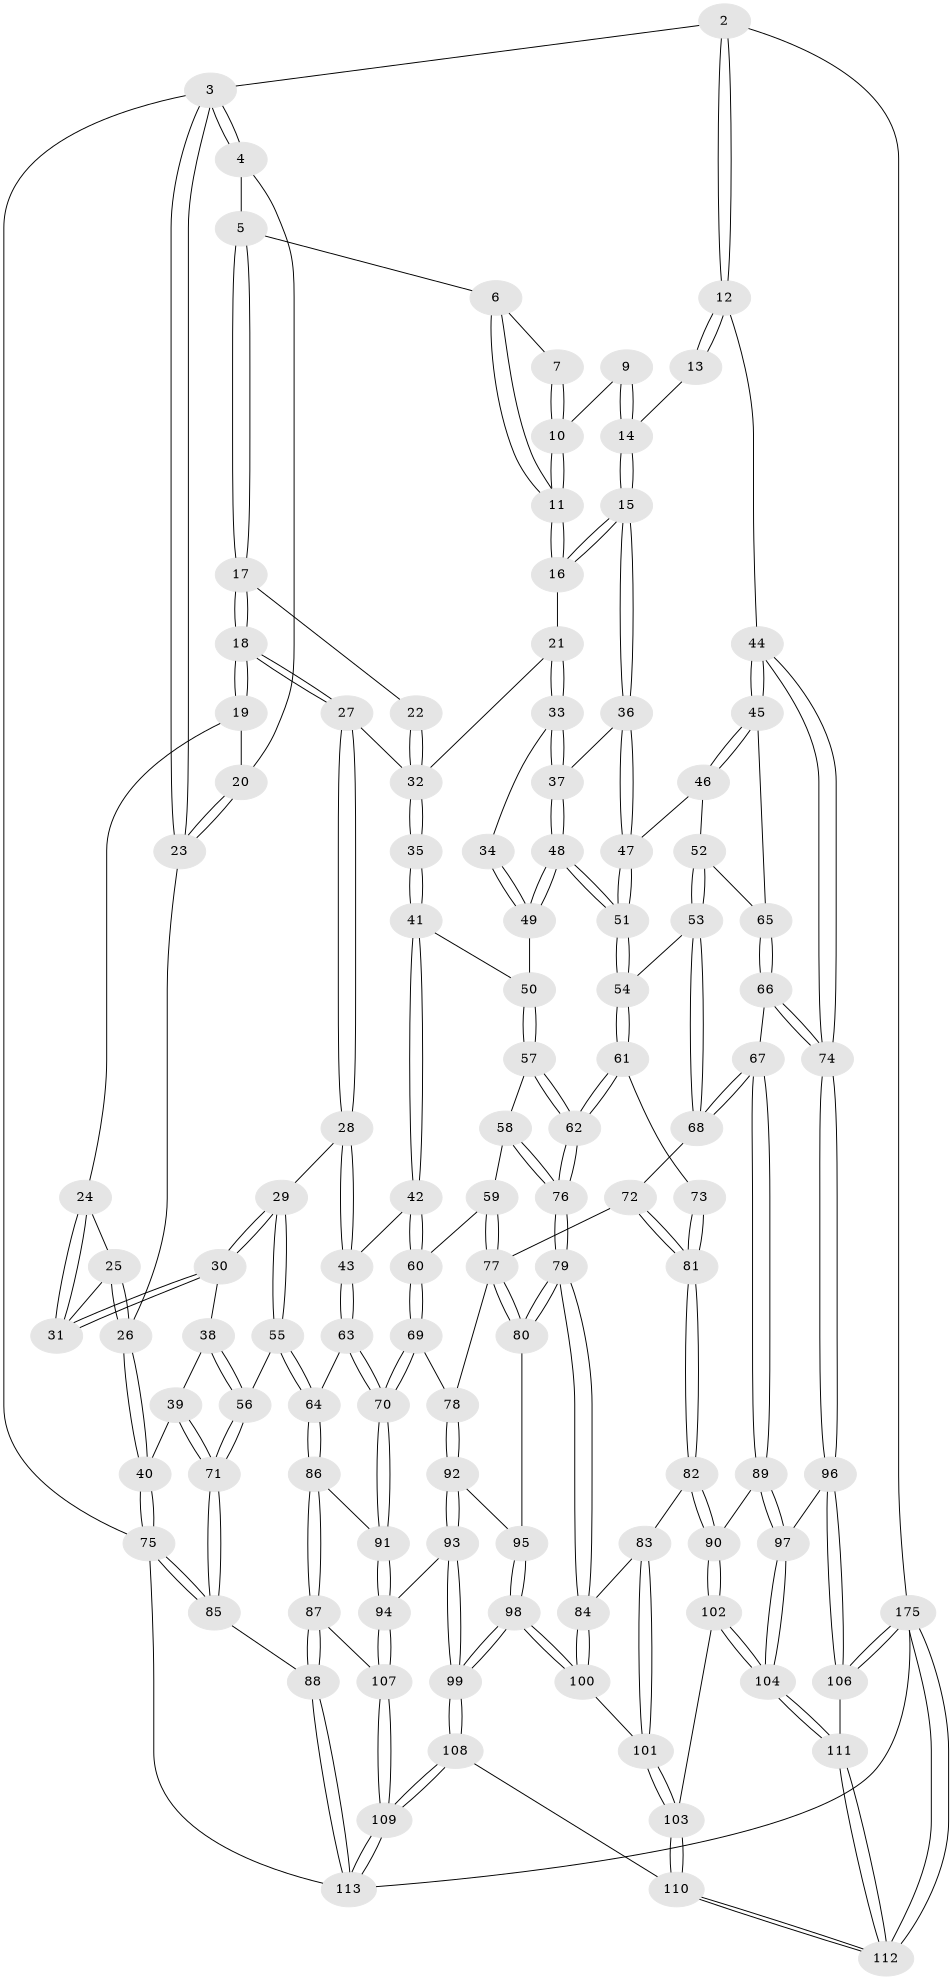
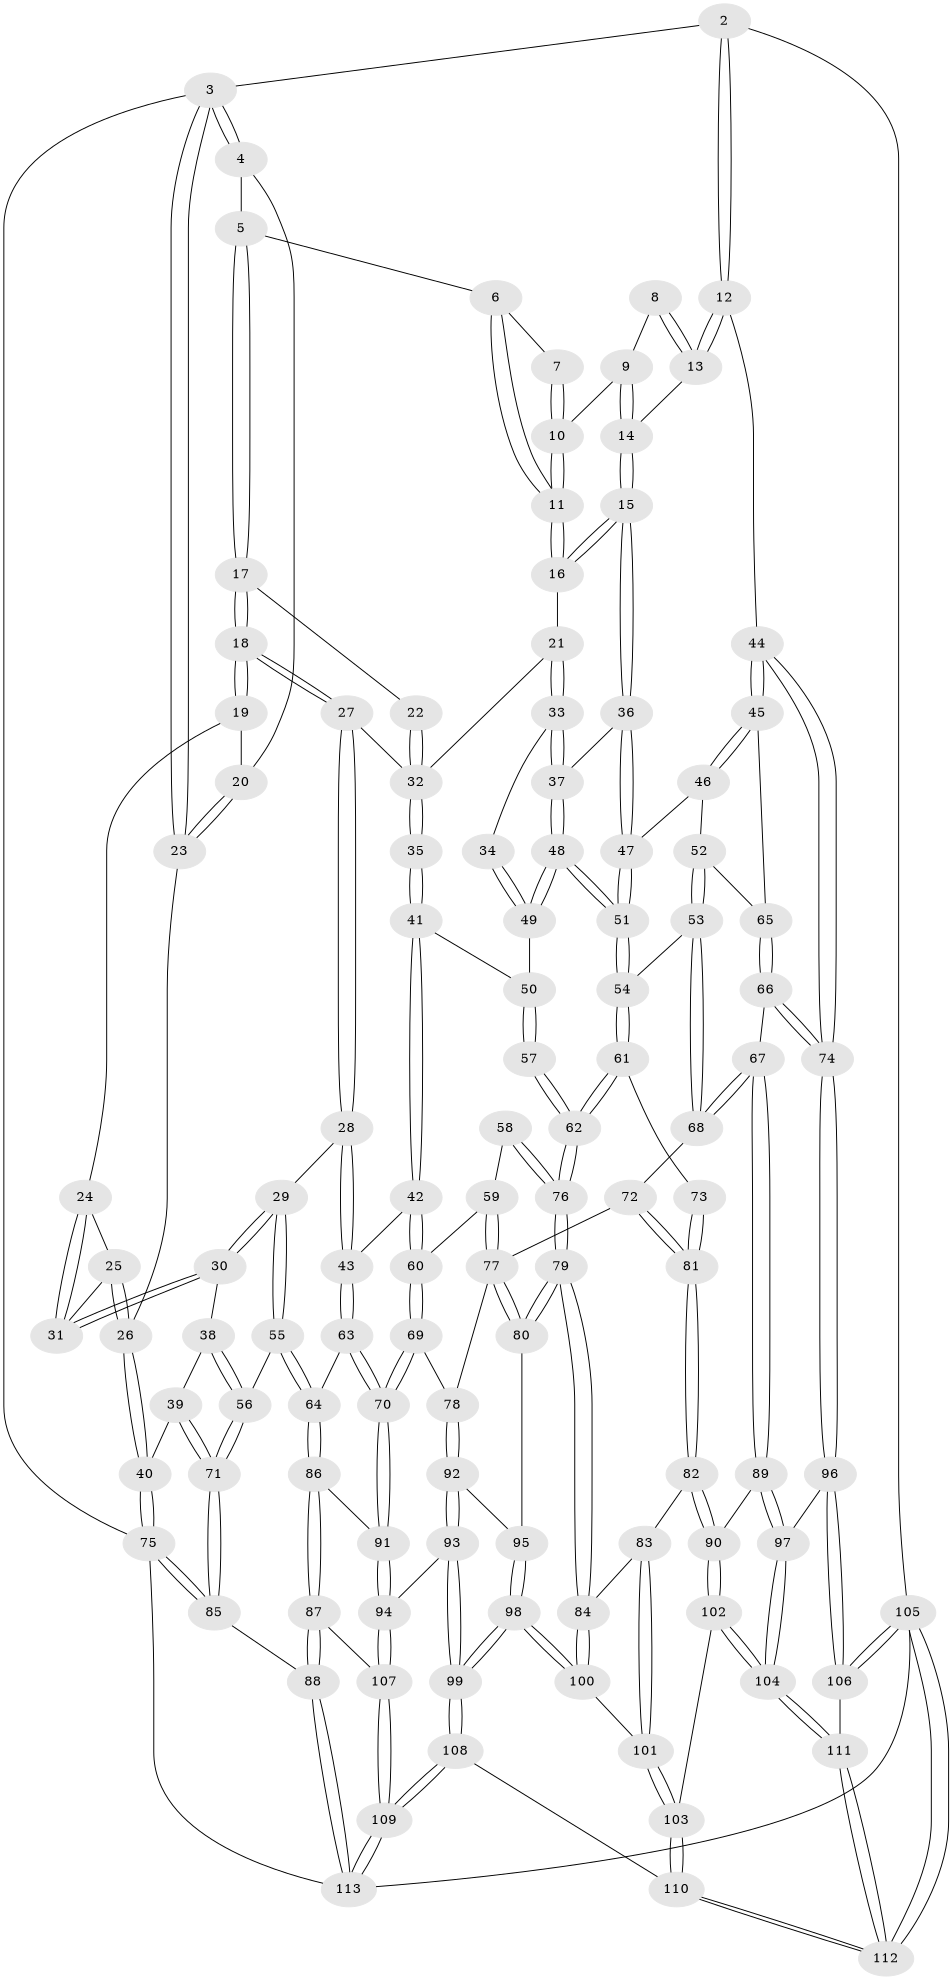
none -> (655, 298)
(518, 1094) -> none
(908, 1613) -> (908, 1613)
